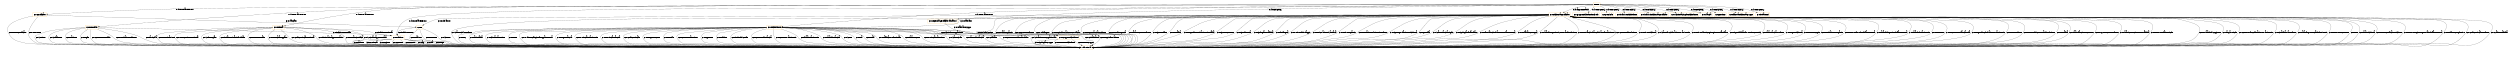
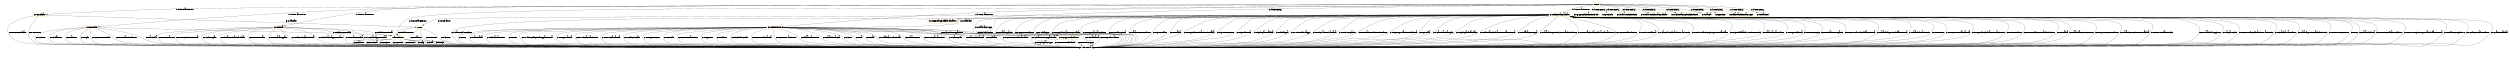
(1581, 10) -> (1581, 10)
(999, 35) -> (1216, 16)
(398, 38) -> (398, 38)
